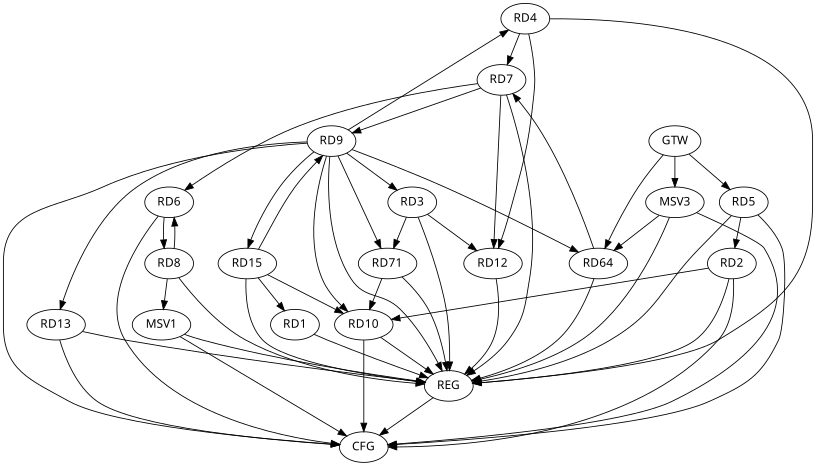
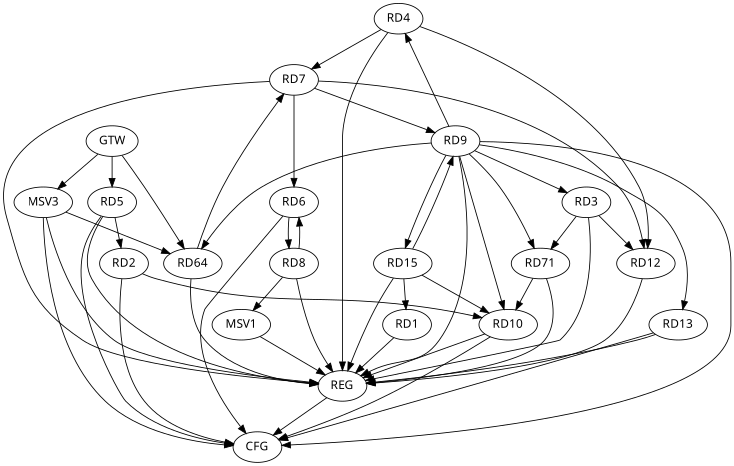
(681, 348) -> none
(260, 384) -> none
